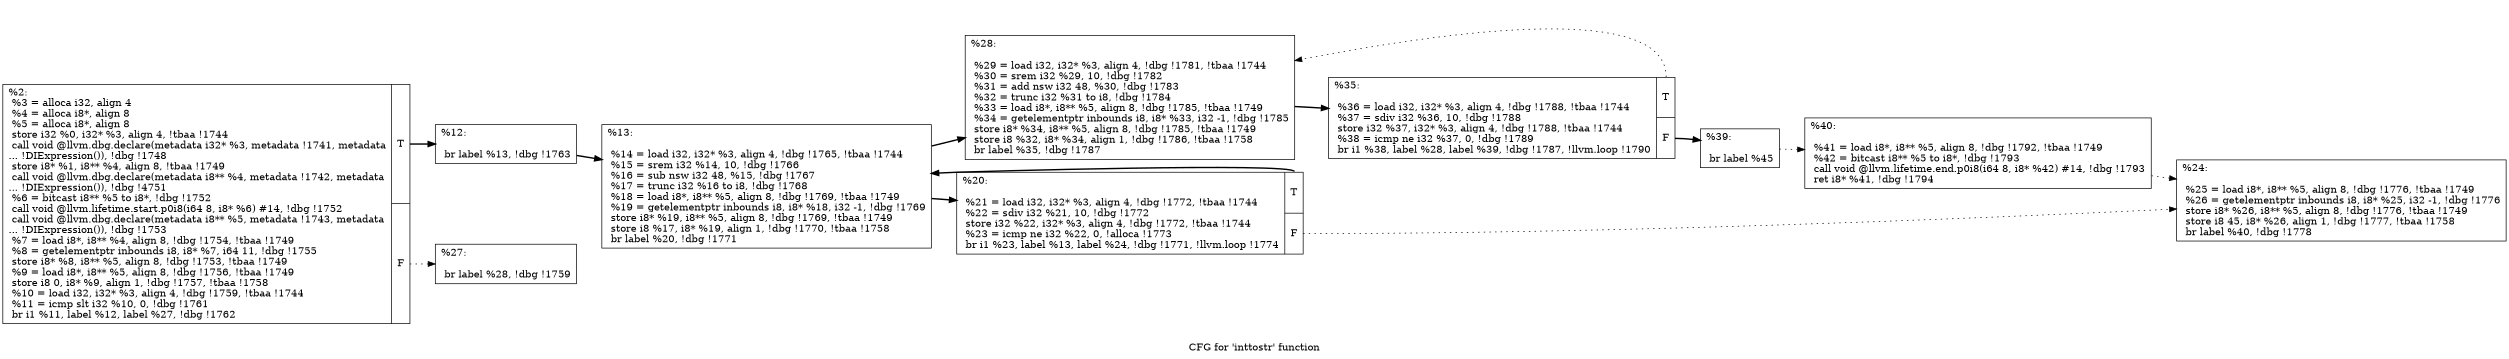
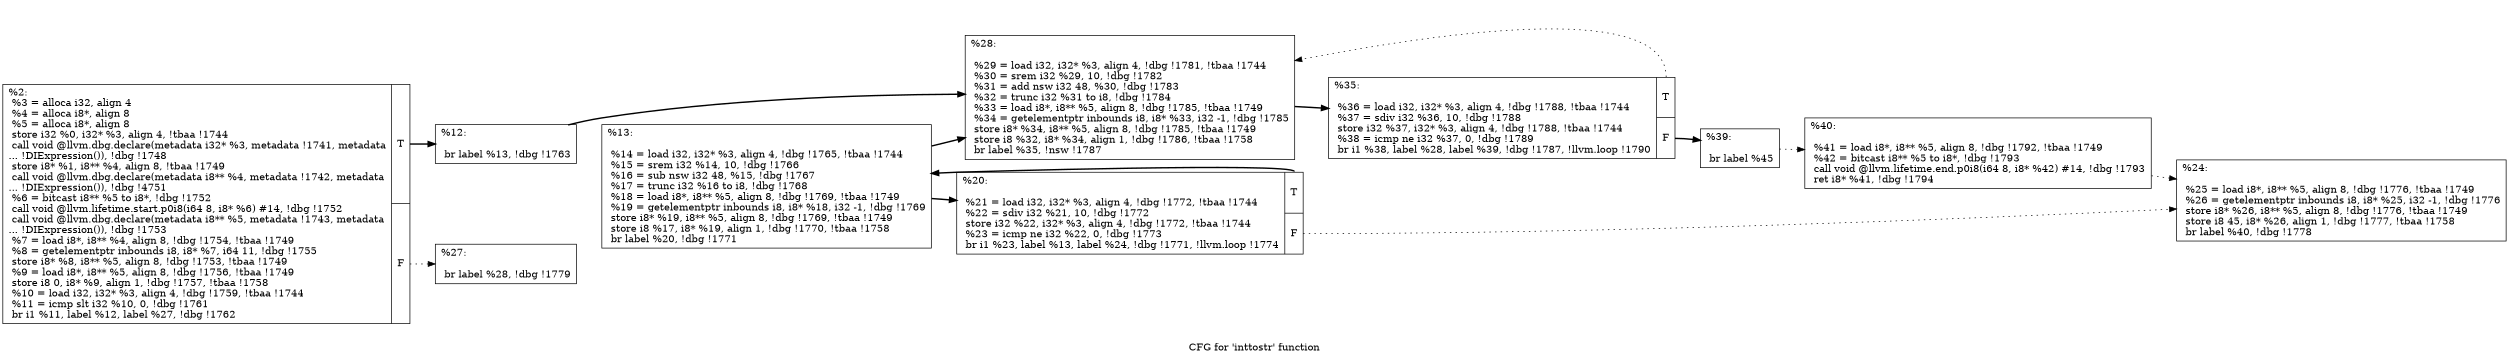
(1036, 150) -> (1036, 150)
(586, 157) -> (762, 101)
(1068, 234) -> (1062, 234)
(506, 275) -> (506, 275)
